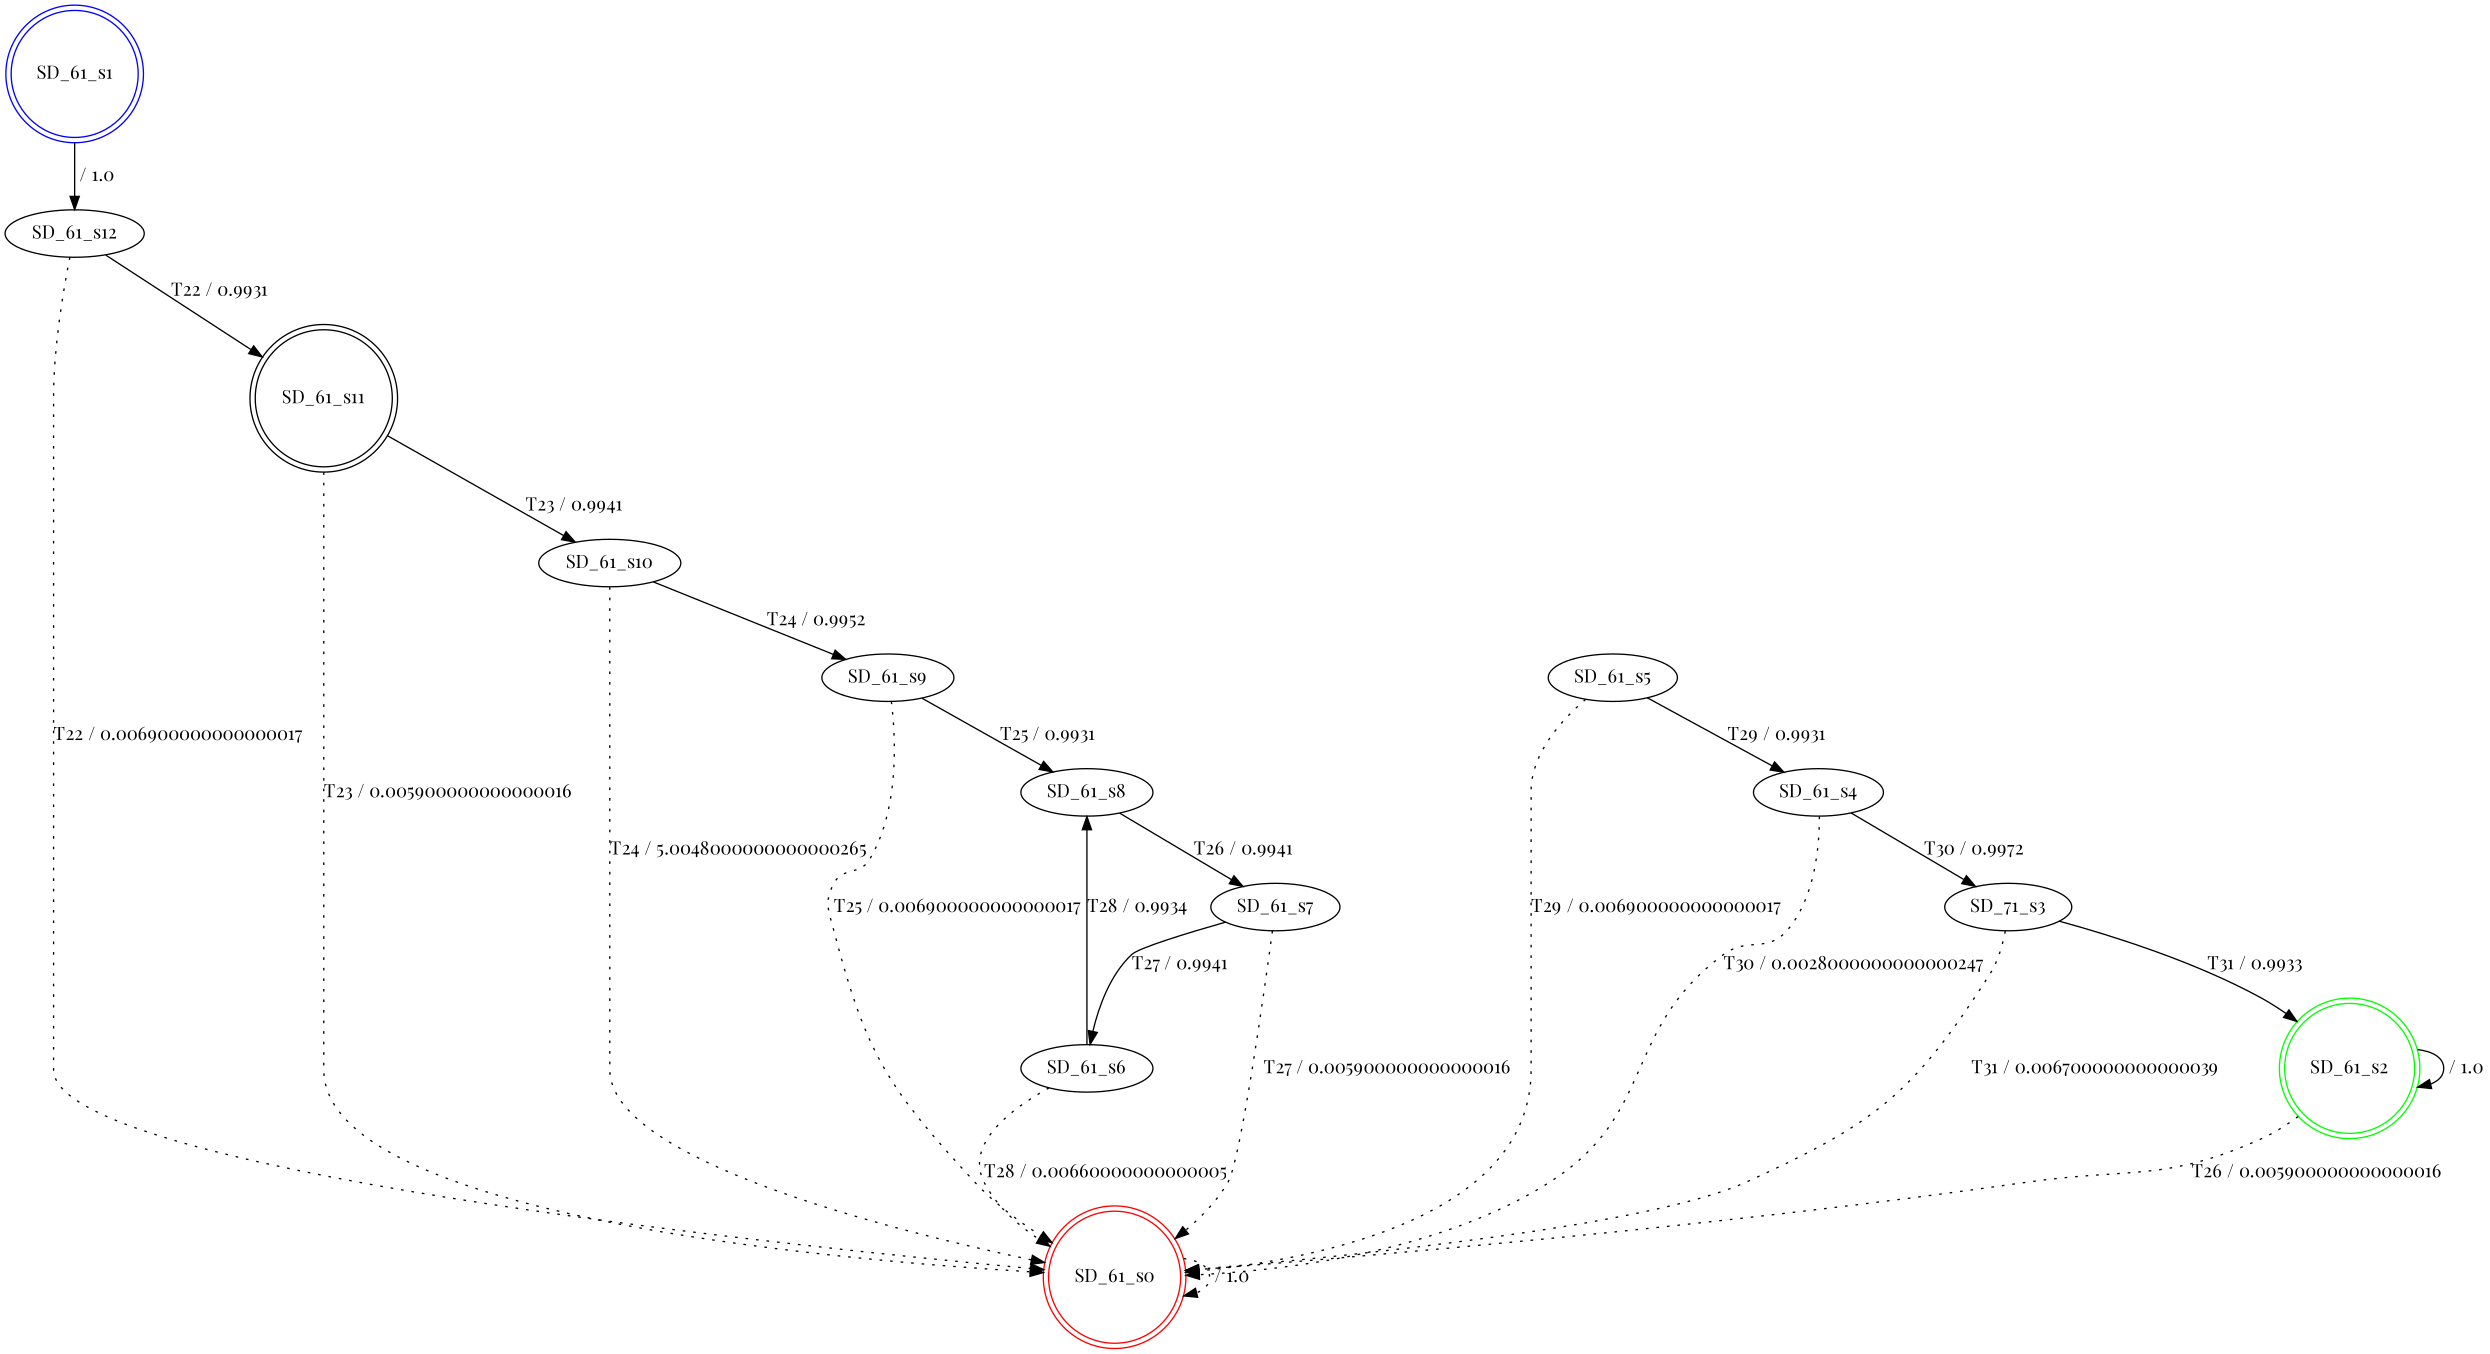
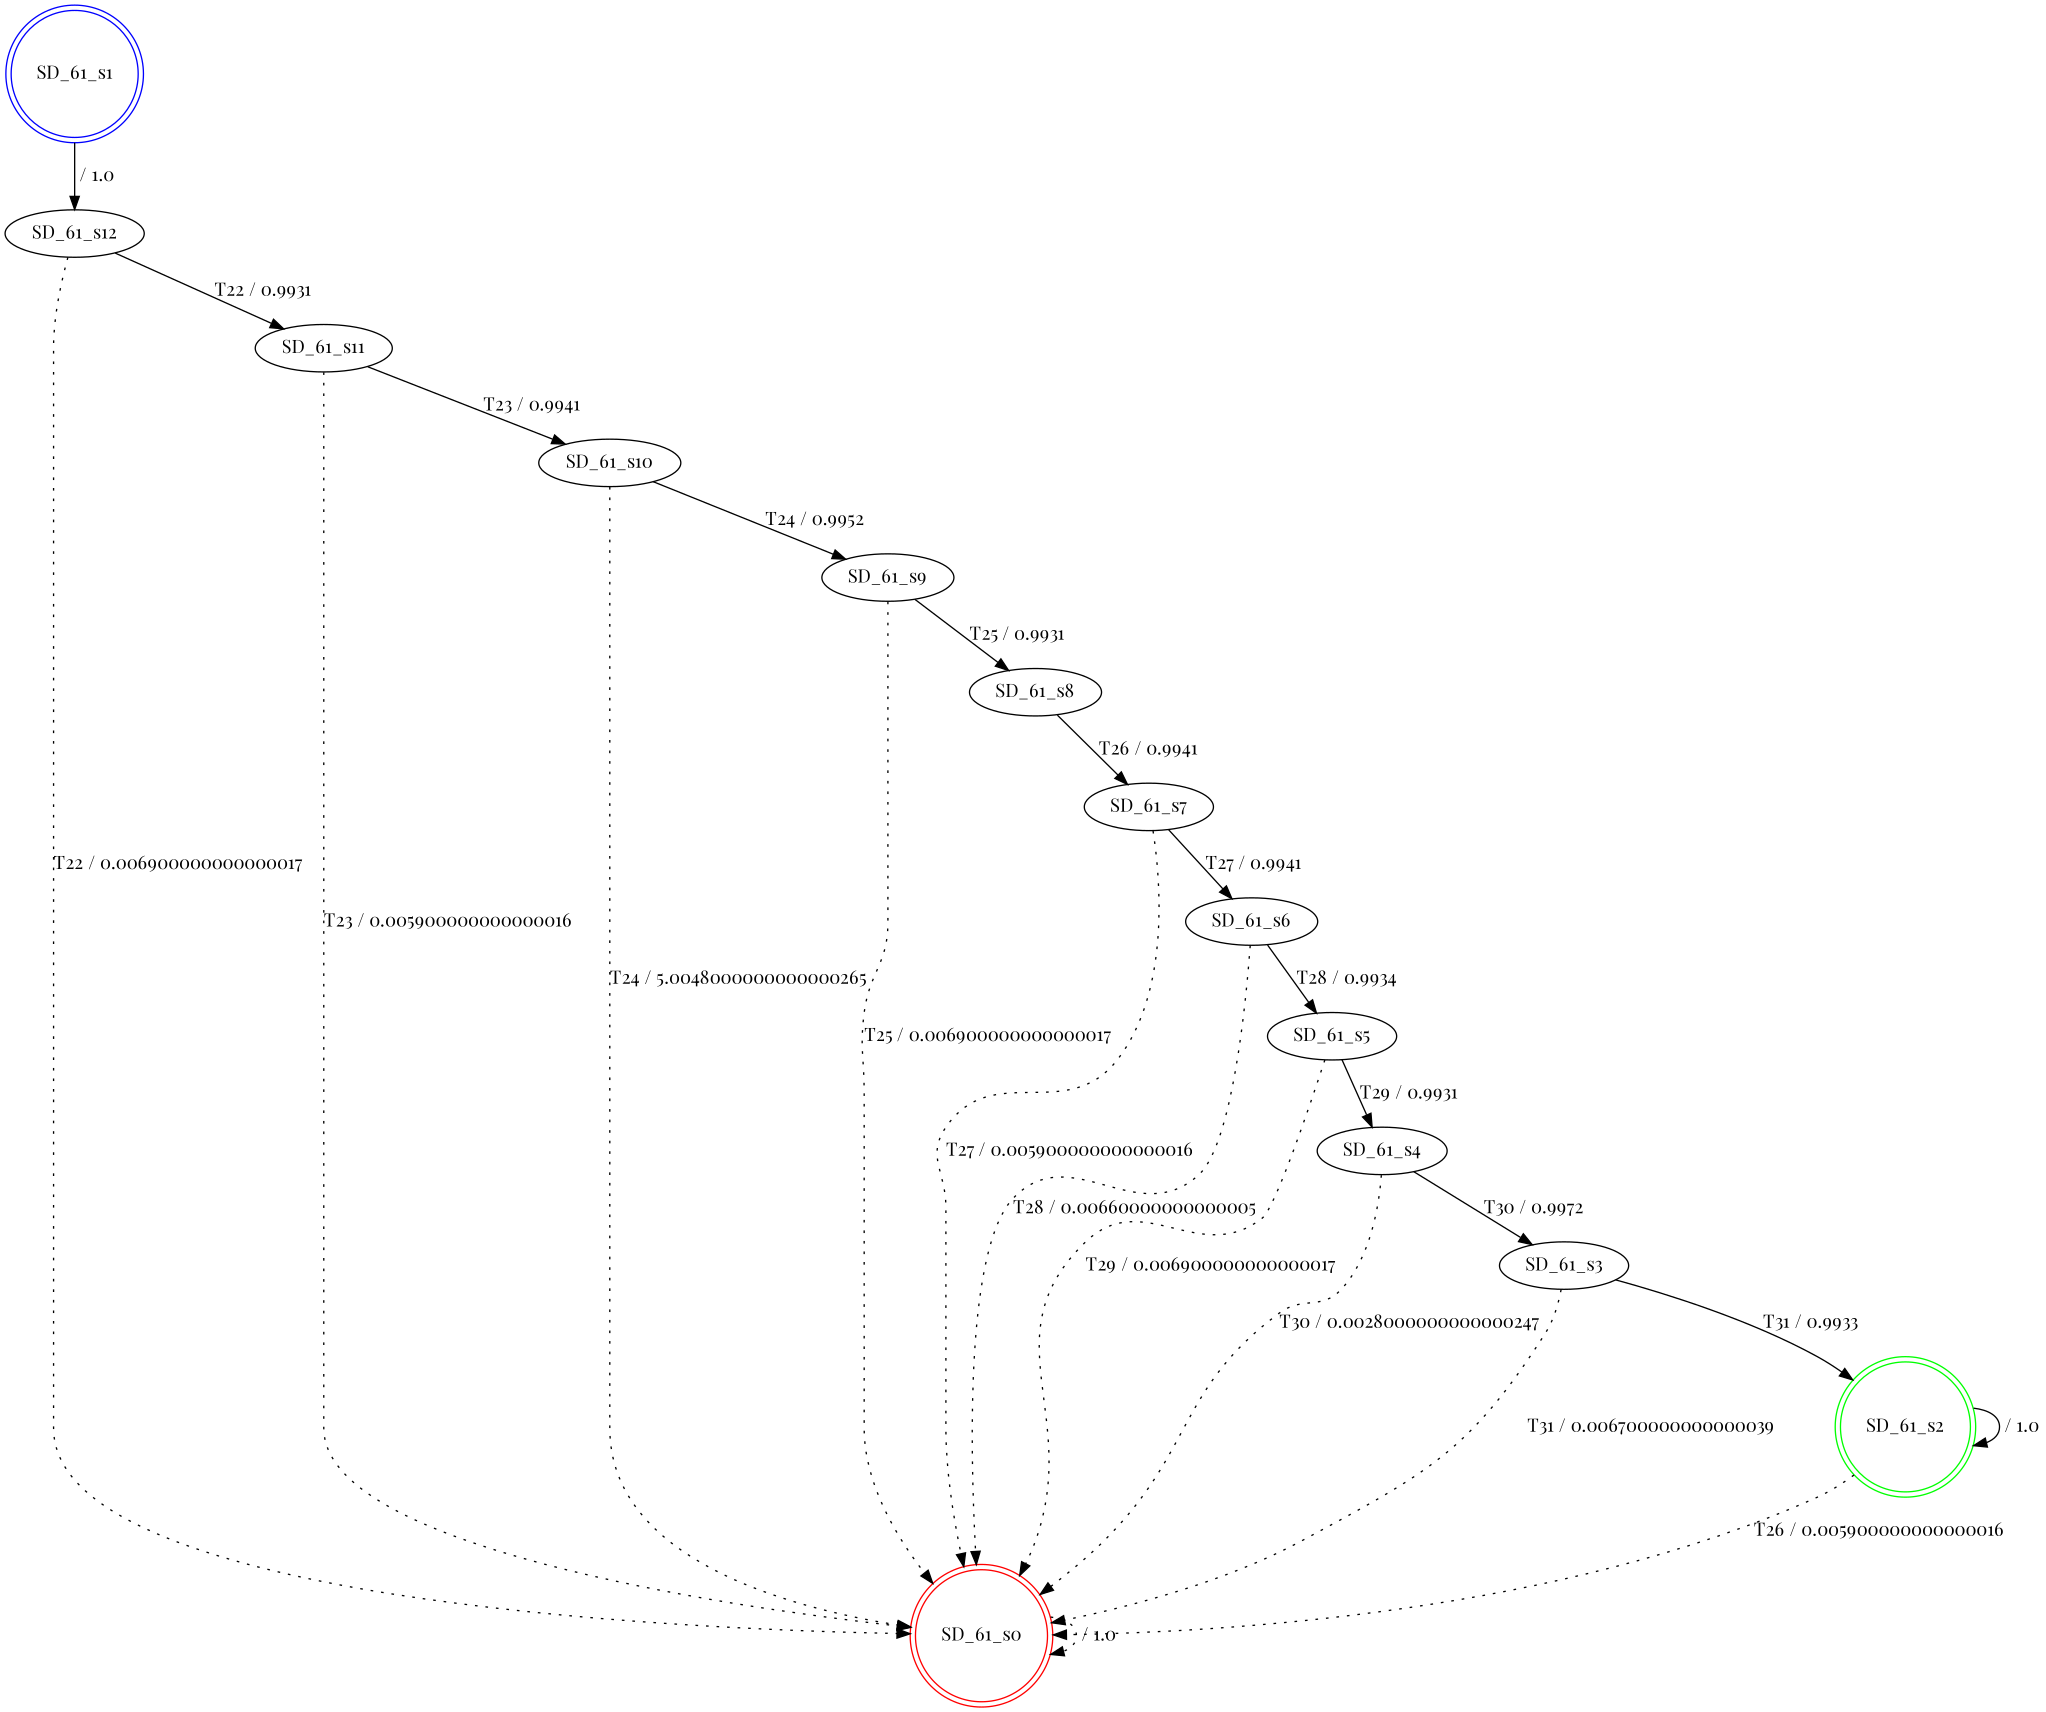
(324, 398) -> (324, 348)
(2008, 907) -> (1564, 1266)
(1087, 937) -> (1288, 974)
